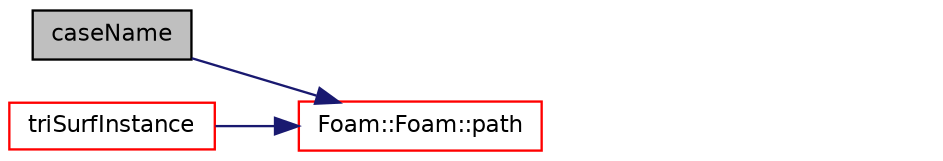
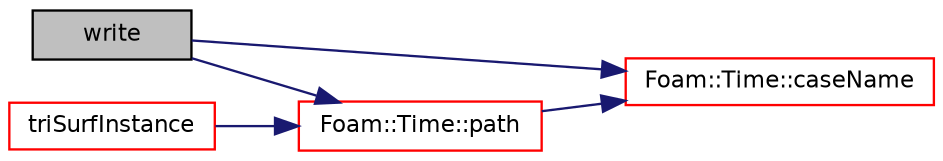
(112, 35) -> (112, 35)
none -> (780, 82)
(420, 126) -> (420, 126)
